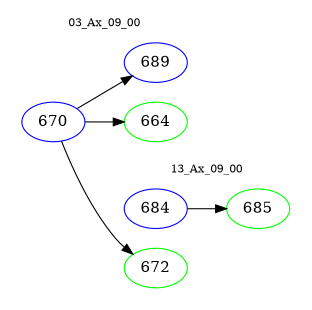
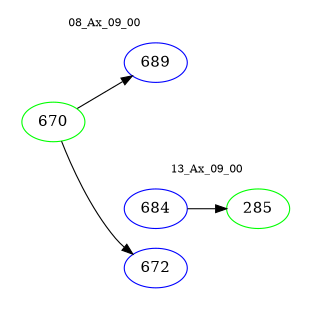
(105, 24) -> (105, 24)
(53, 122) -> (53, 122)
(156, 122) -> none
(258, 209) -> (258, 209)
(156, 268) -> (156, 268)
